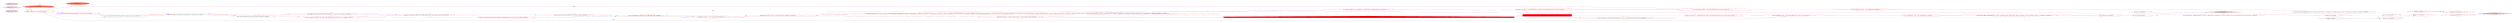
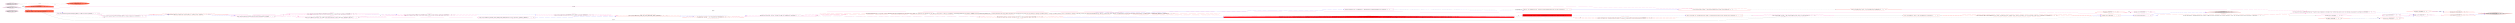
(39, 11) -> (39, 11)
none -> (2111, 12)
